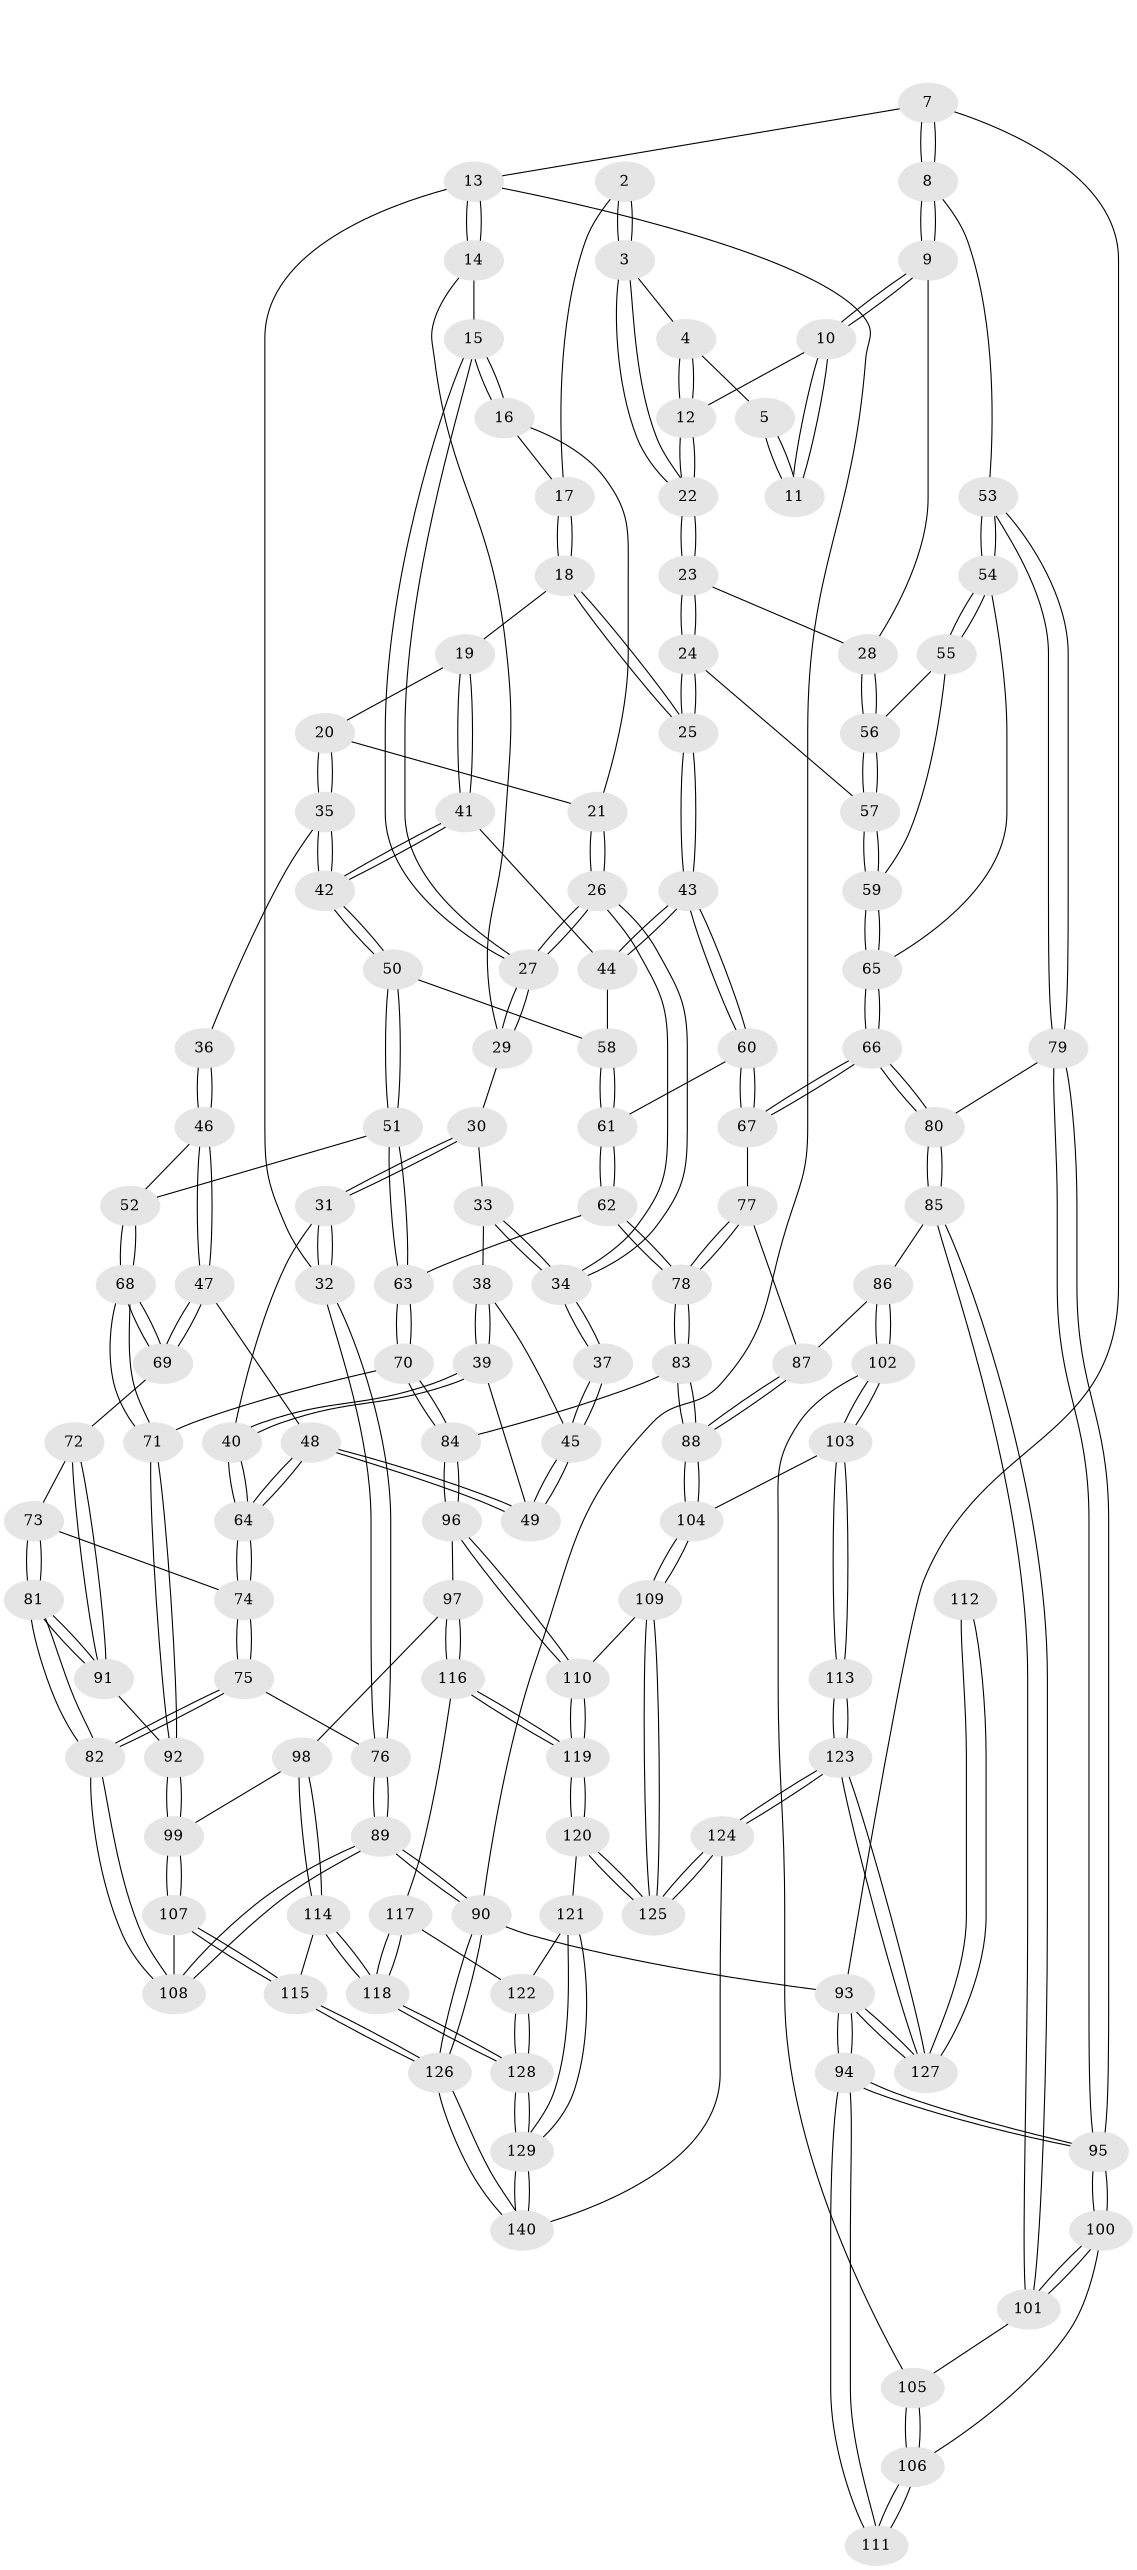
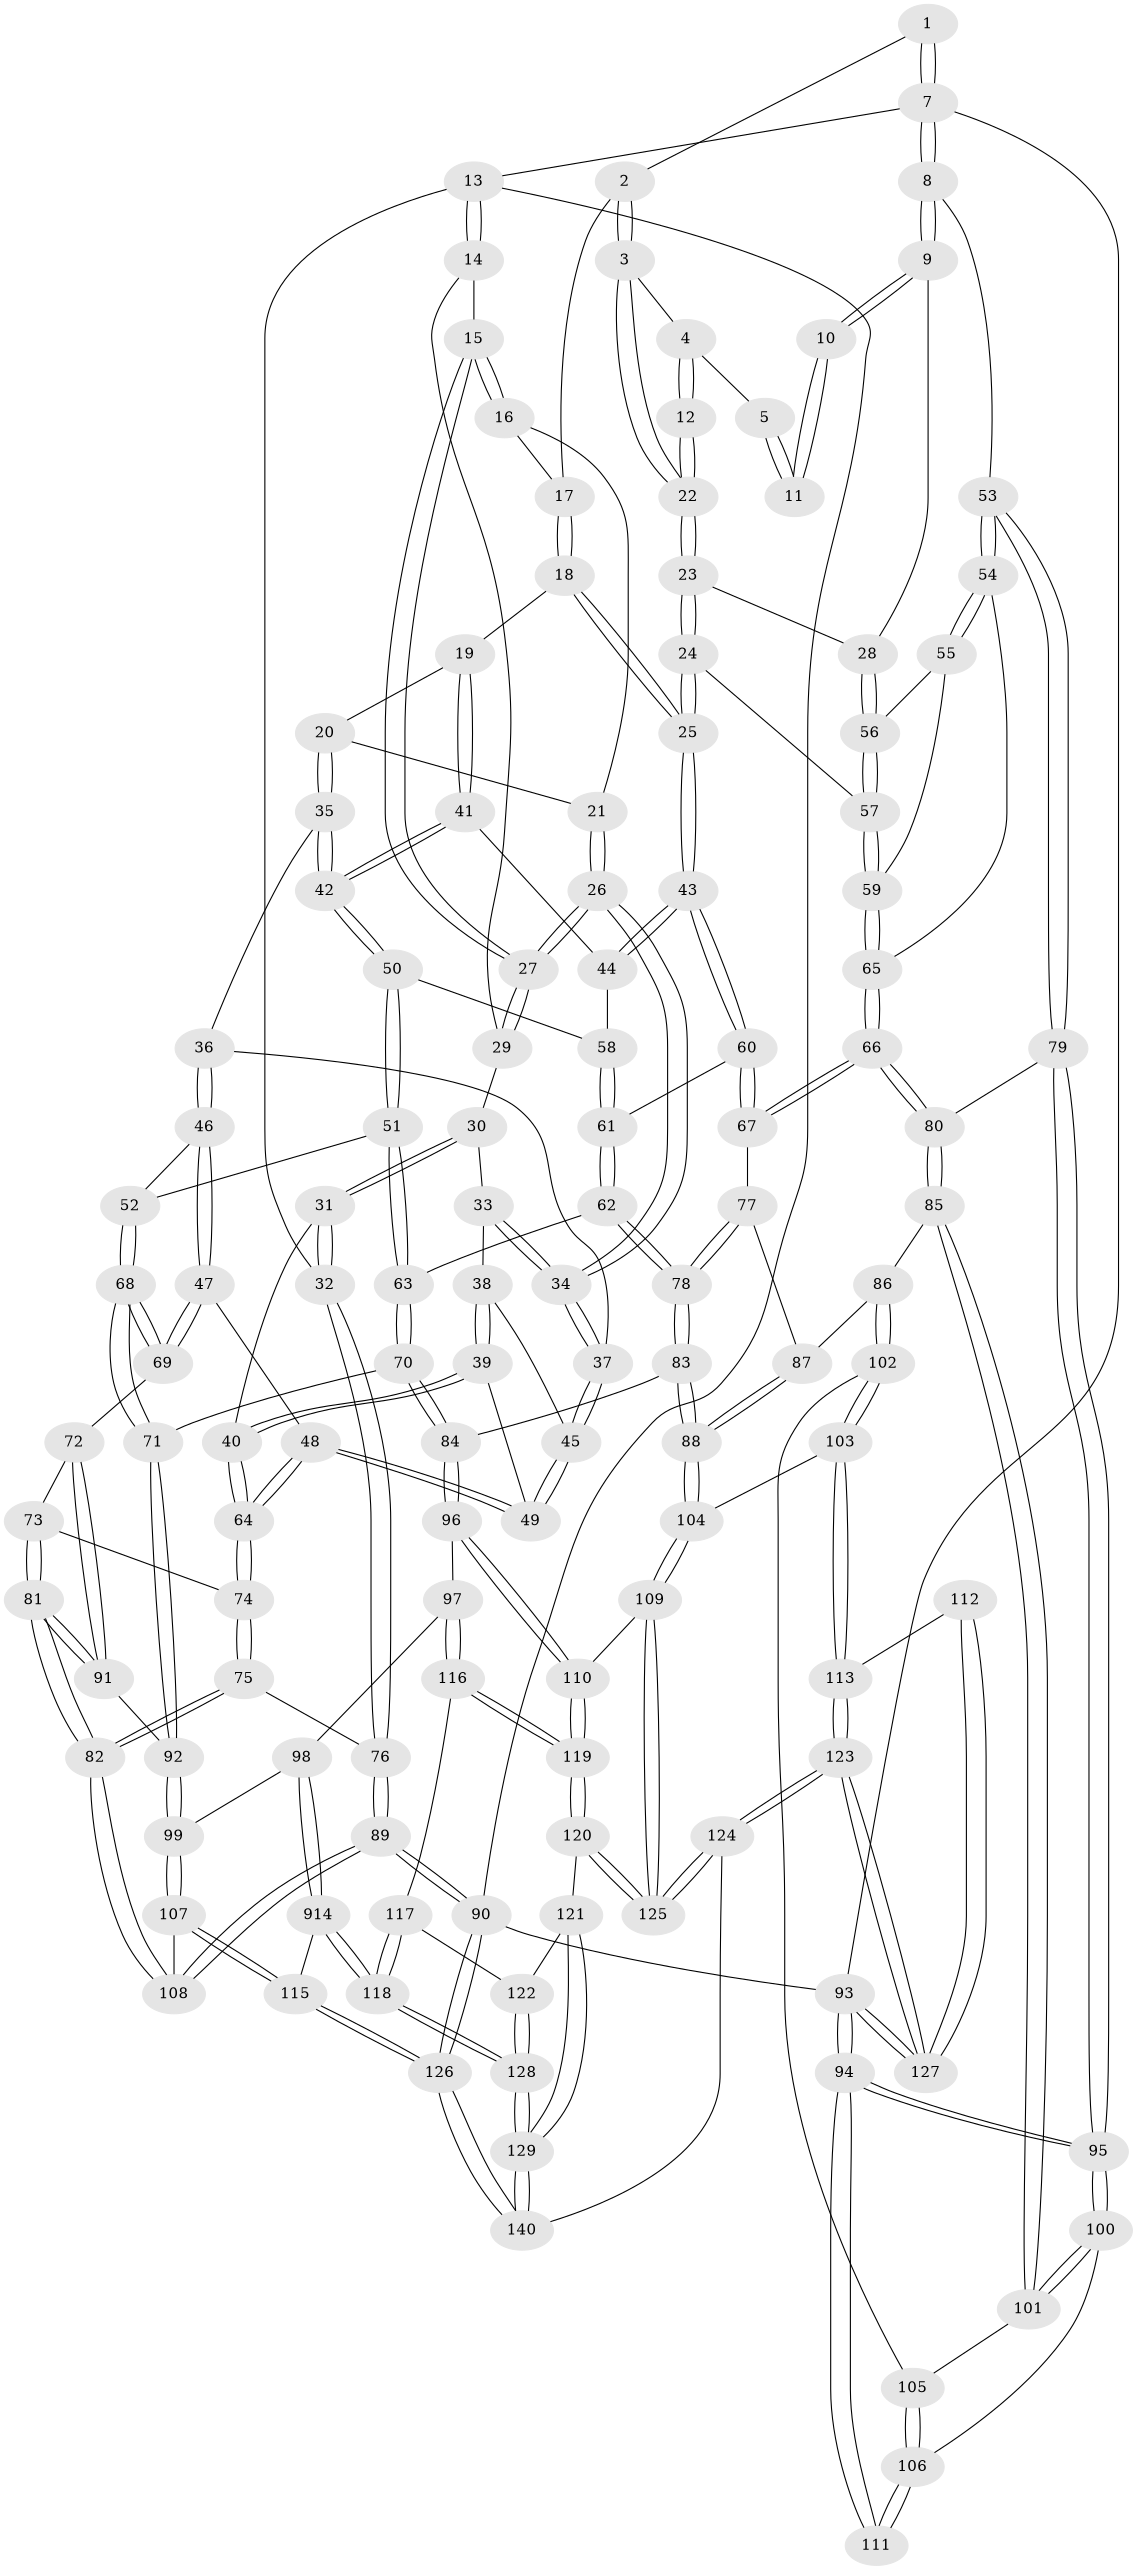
none -> (928, 24)
(756, 379) -> none
none -> (505, 1101)
none -> (901, 1641)
(318, 1915) -> (318, 1915)
